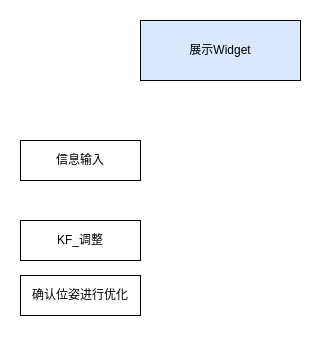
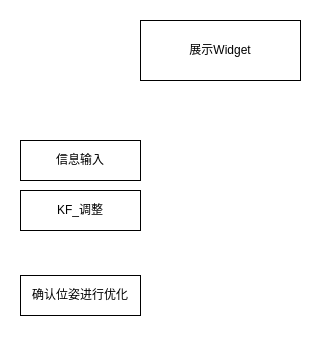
(221, 51) -> (221, 51)
(81, 241) -> (81, 211)
